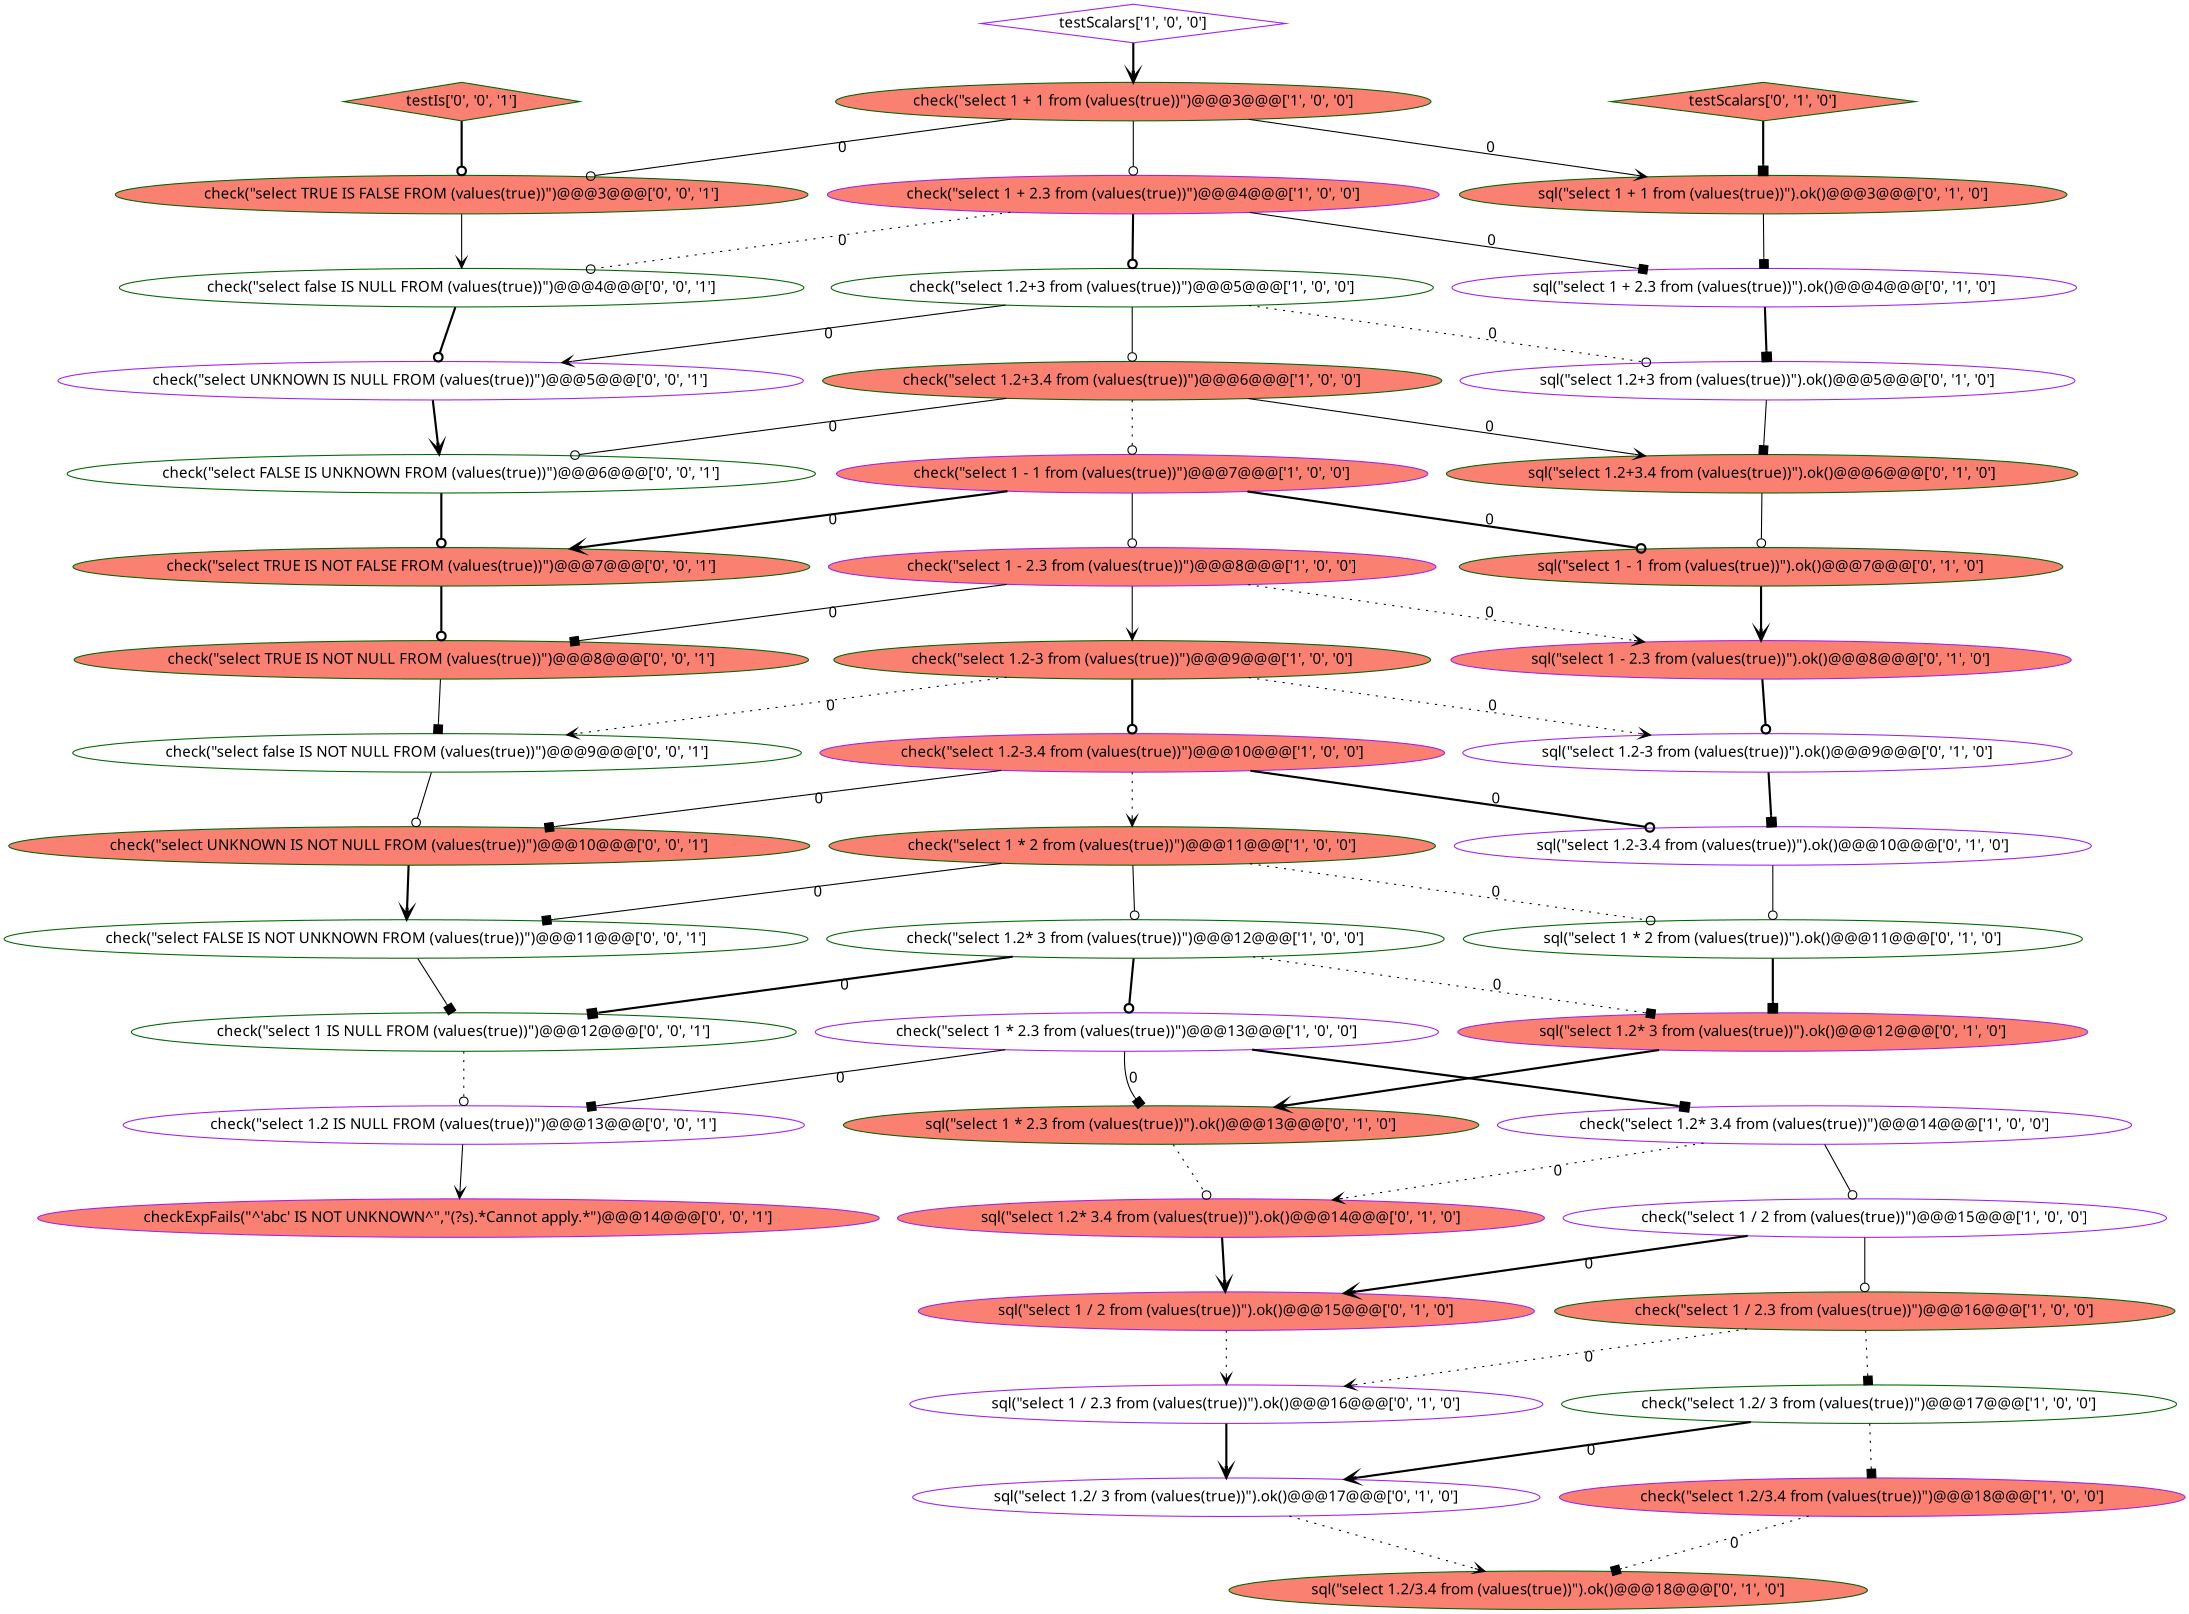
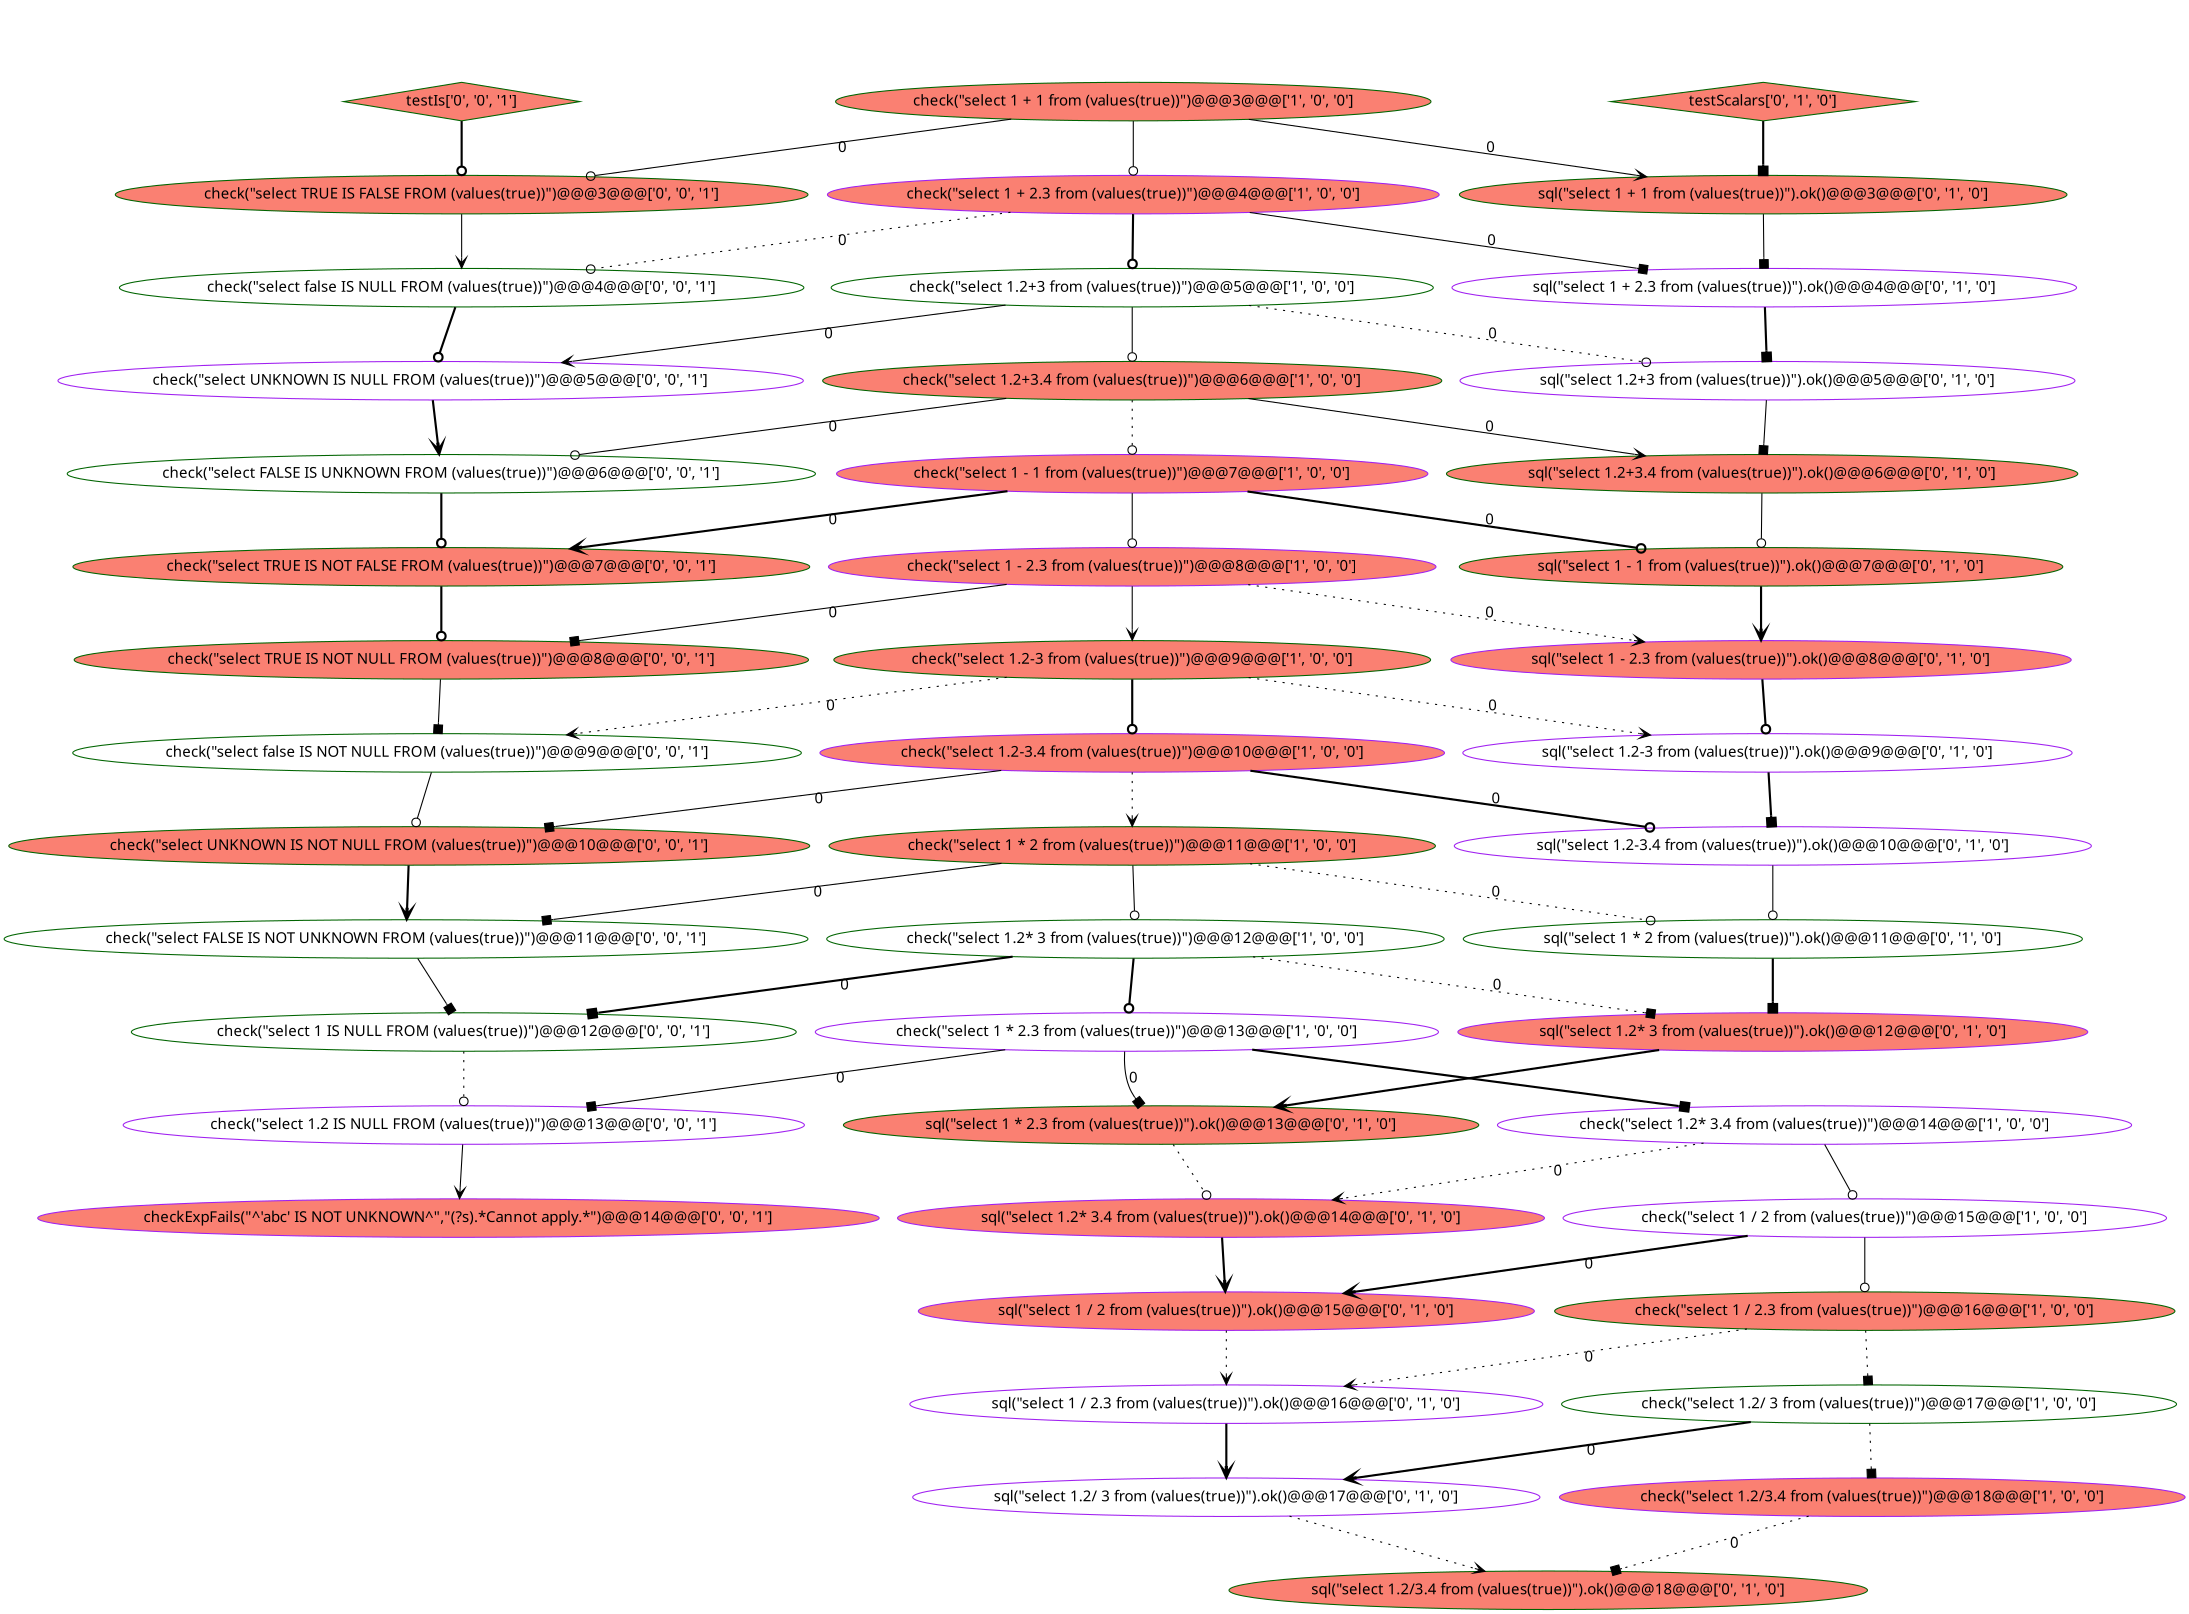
(1133, 24) -> none
